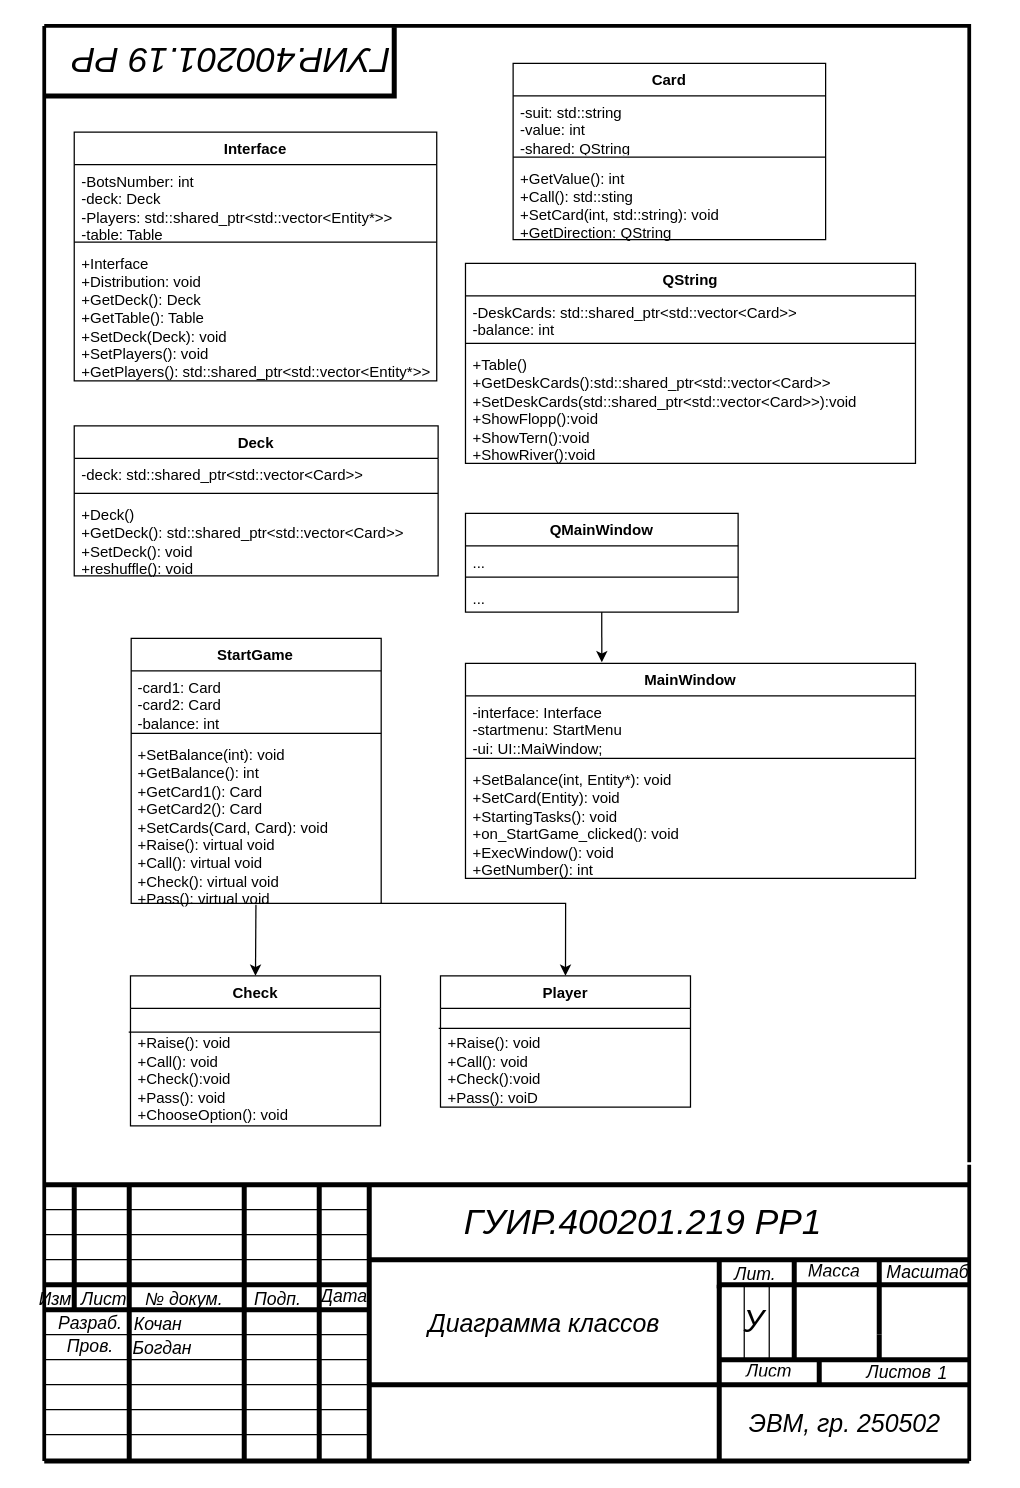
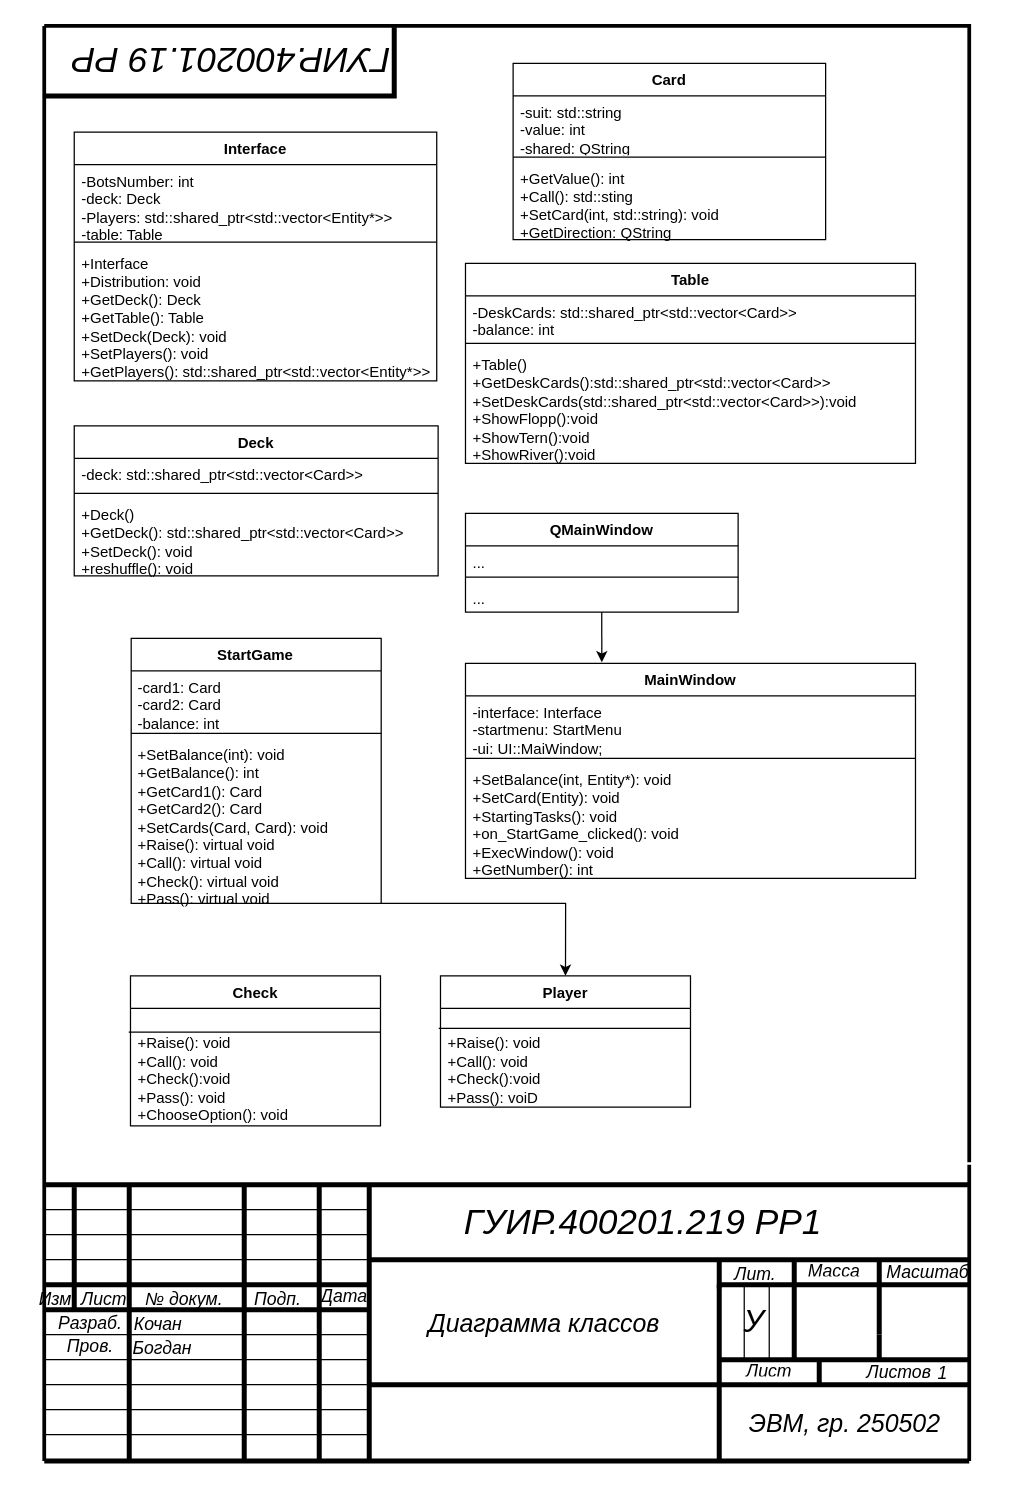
(691, 281) -> (691, 281)
(256, 937) -> none
